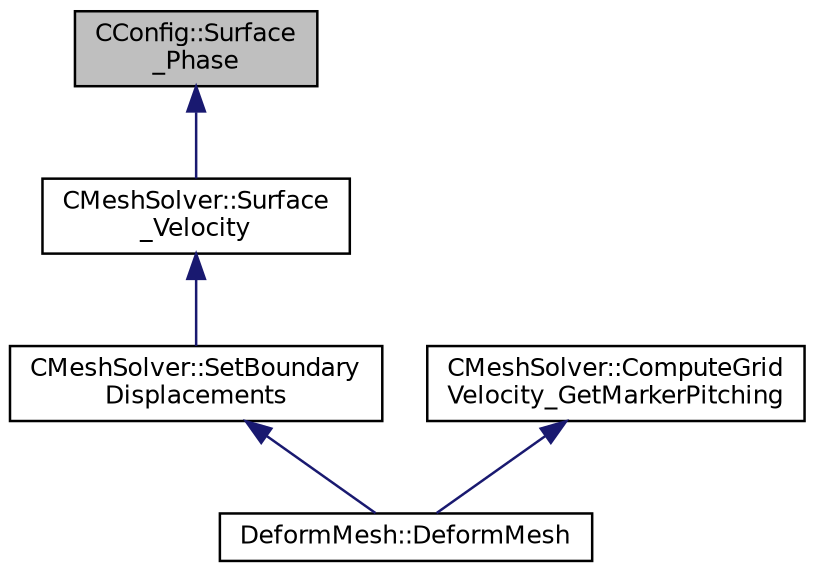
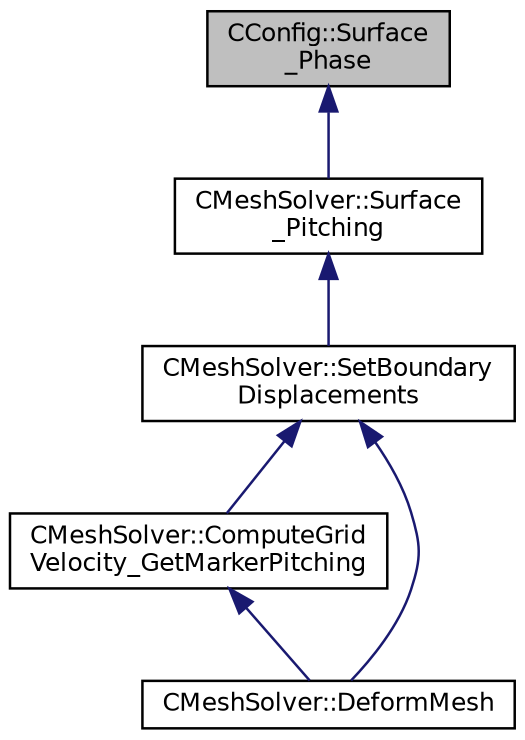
(196, 216) -> (329, 216)
none -> (256, 477)
(406, 537) -> (329, 705)
